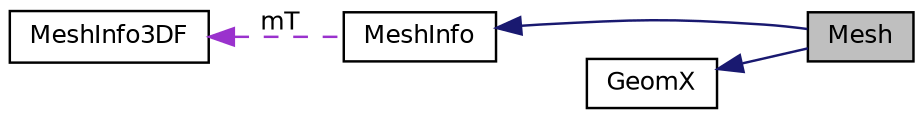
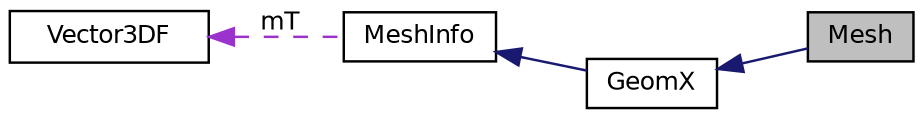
(664, 20) -> (554, 64)
(109, 37) -> (109, 37)
